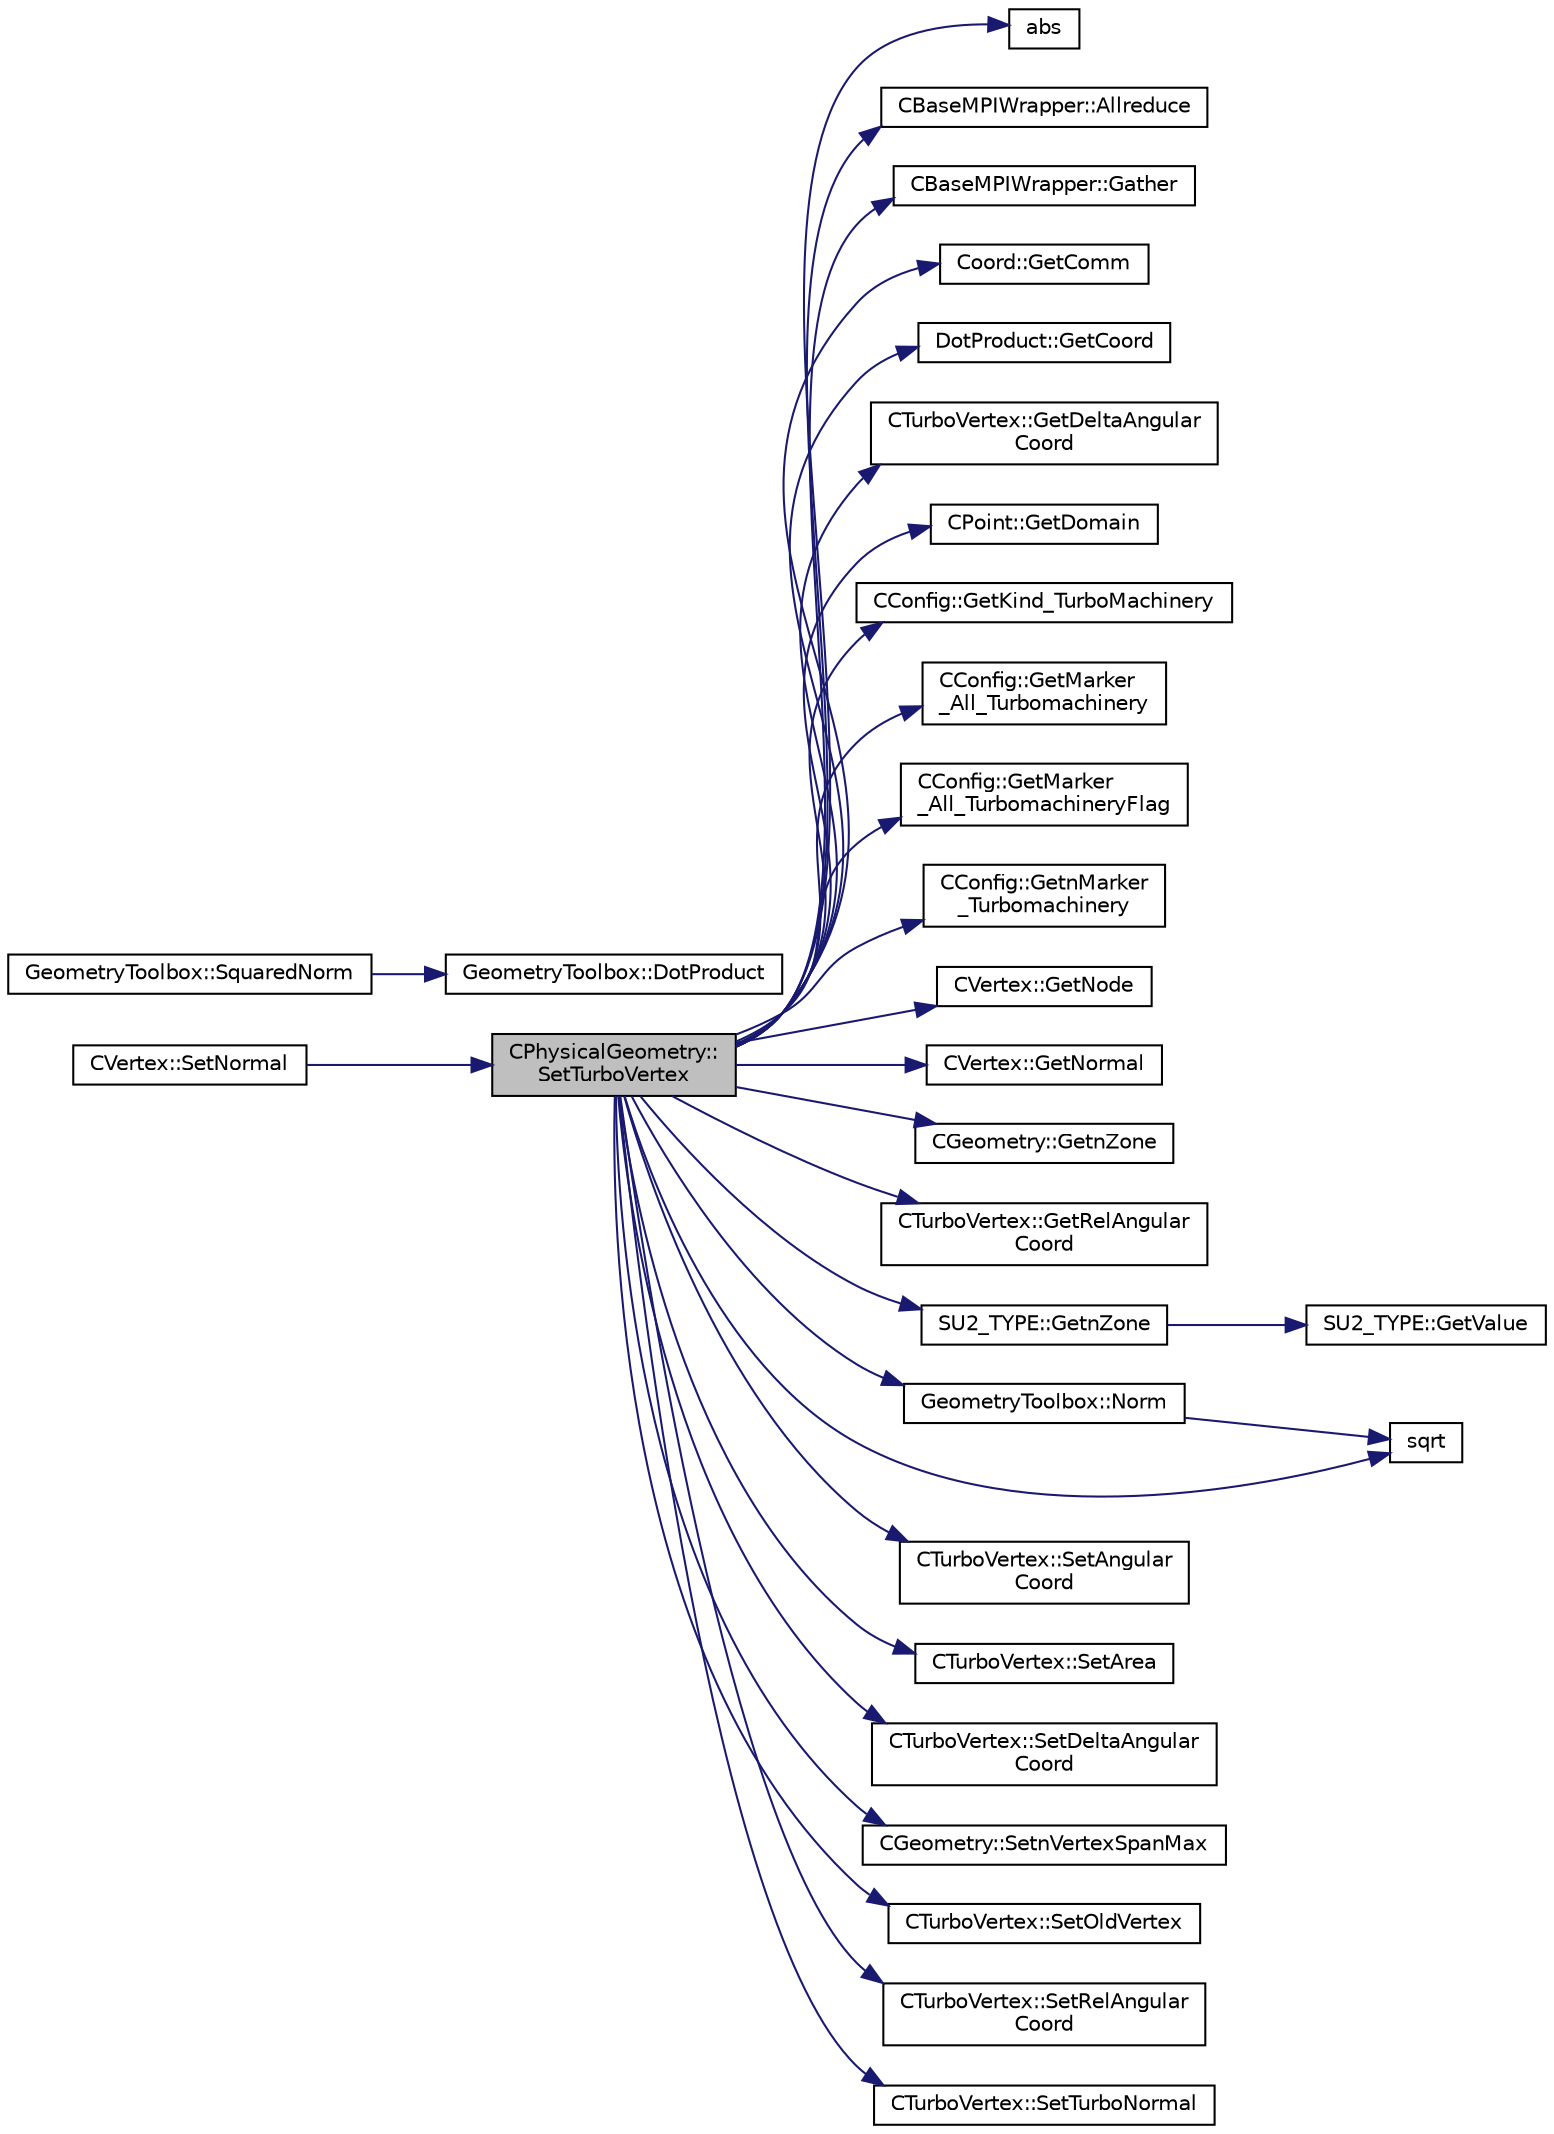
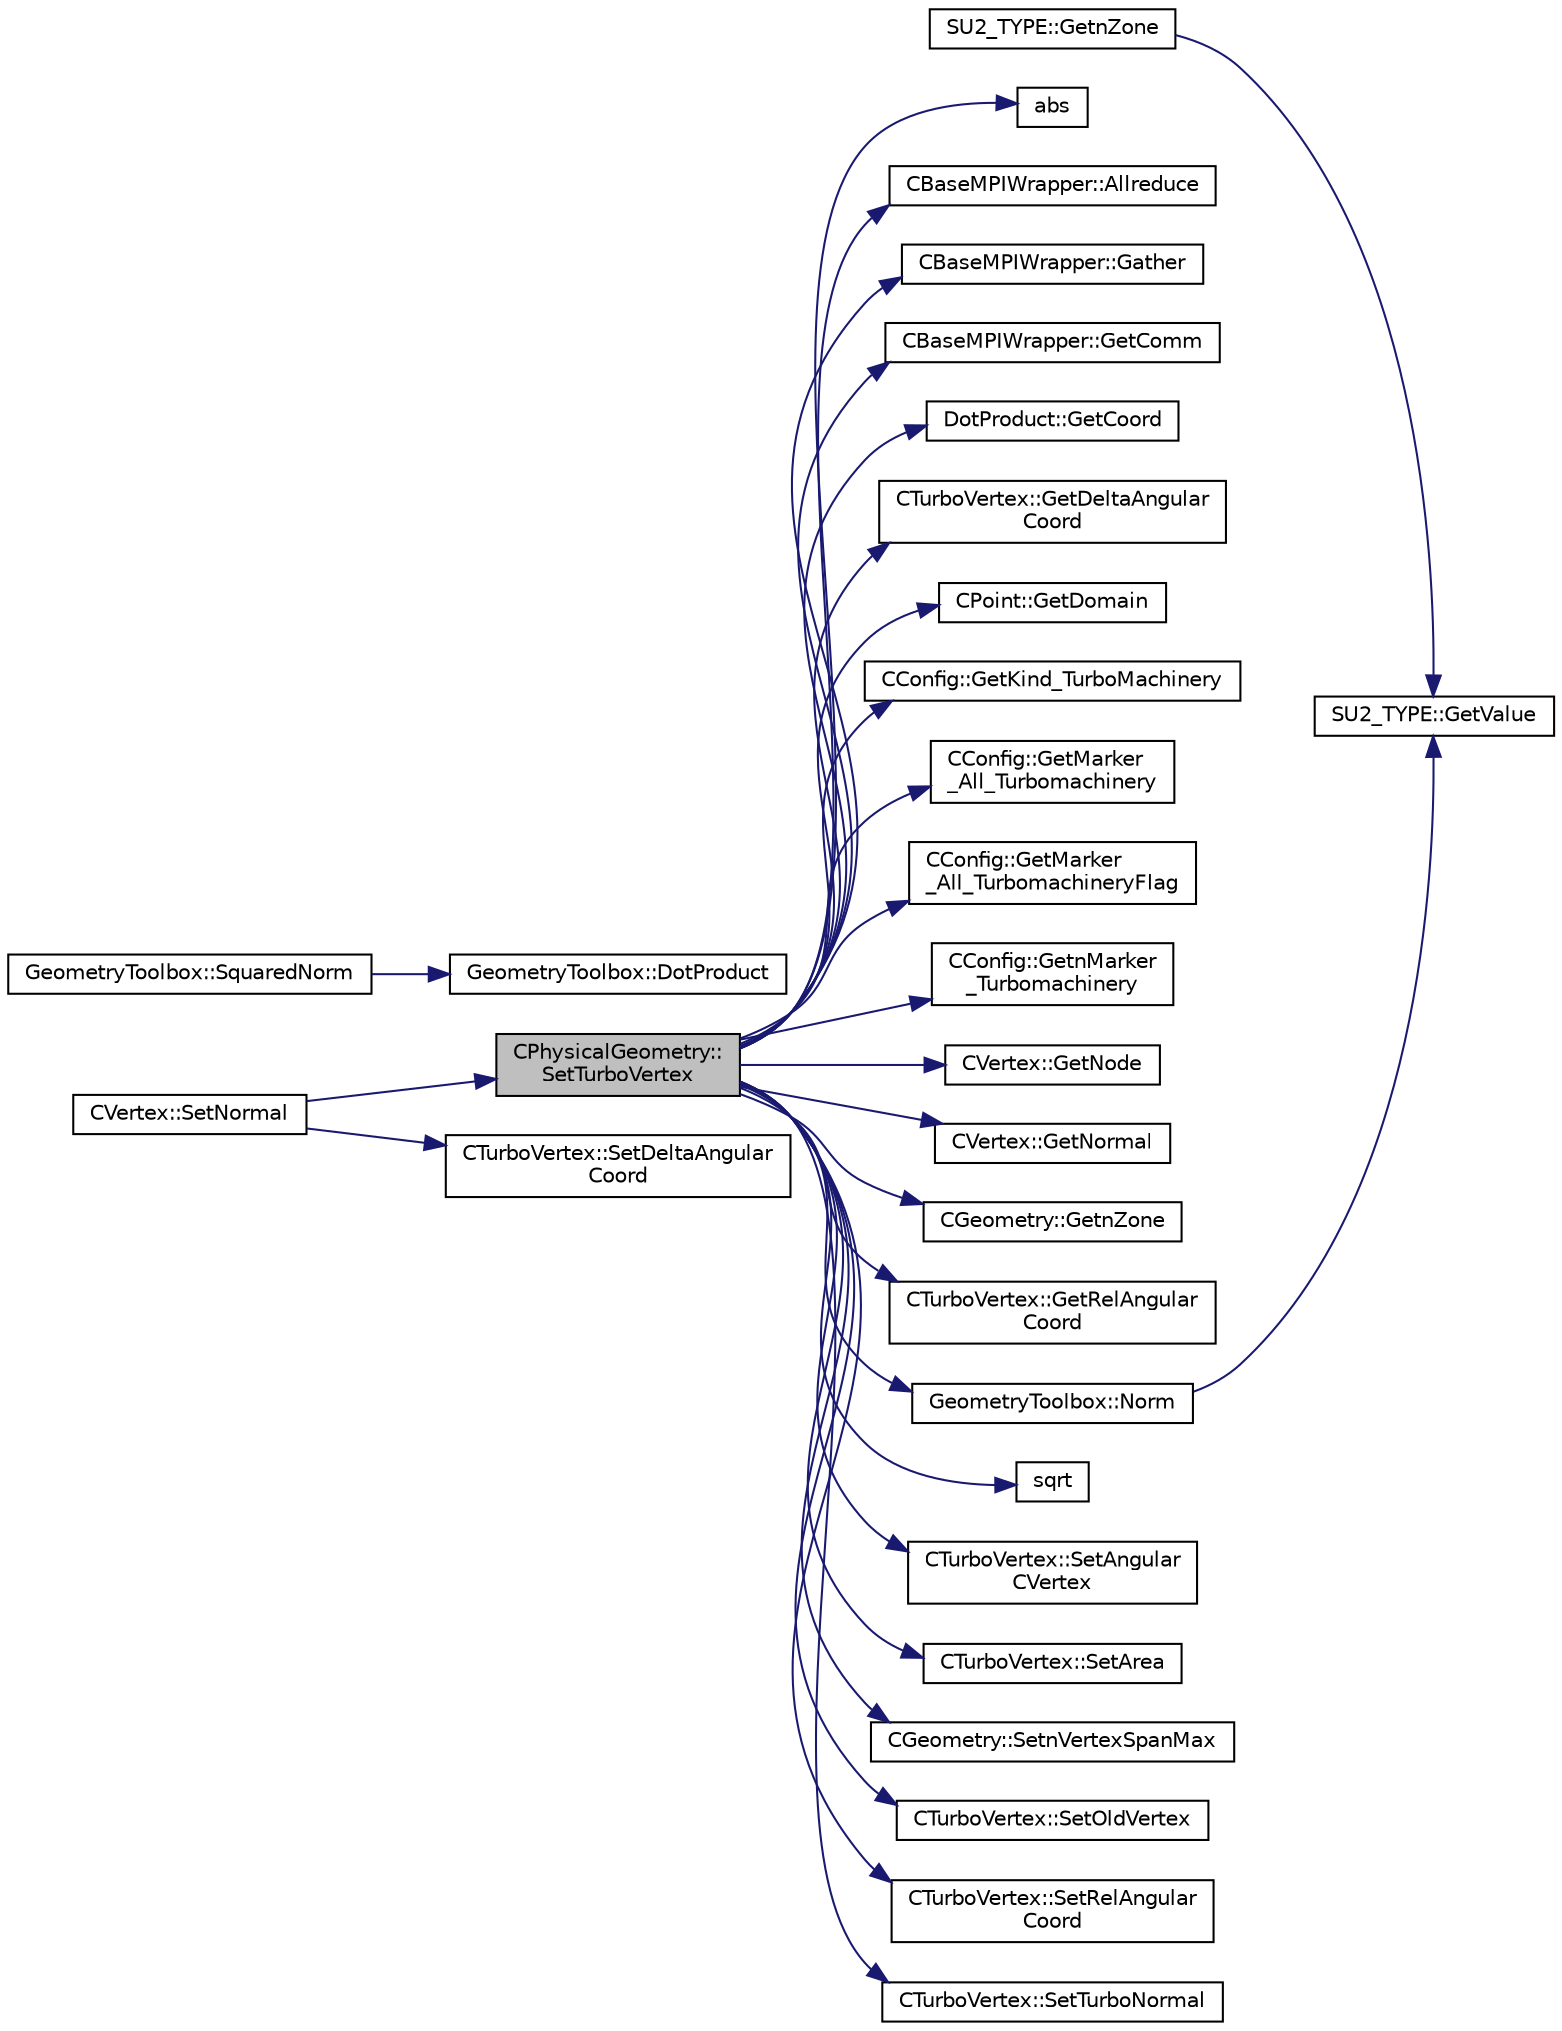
(1044, 264) -> (1053, 343)
(757, 1217) -> none
(1277, 1427) -> (1387, 1107)
(689, 1428) -> (366, 1136)
(1044, 1573) -> (1053, 1573)
